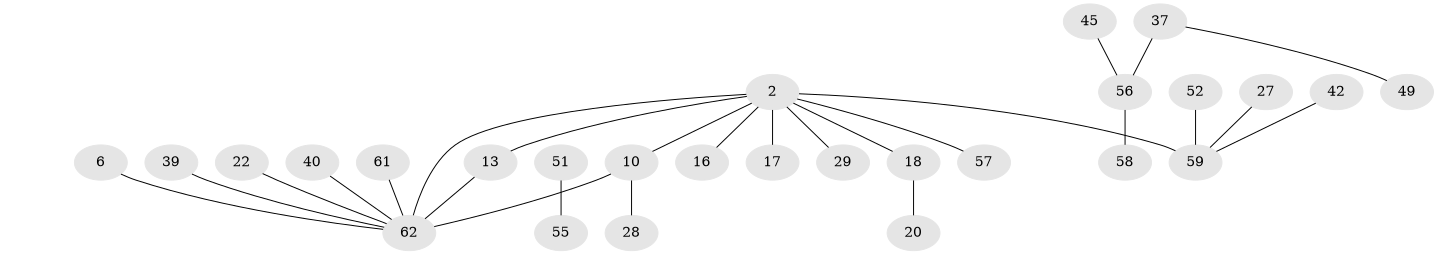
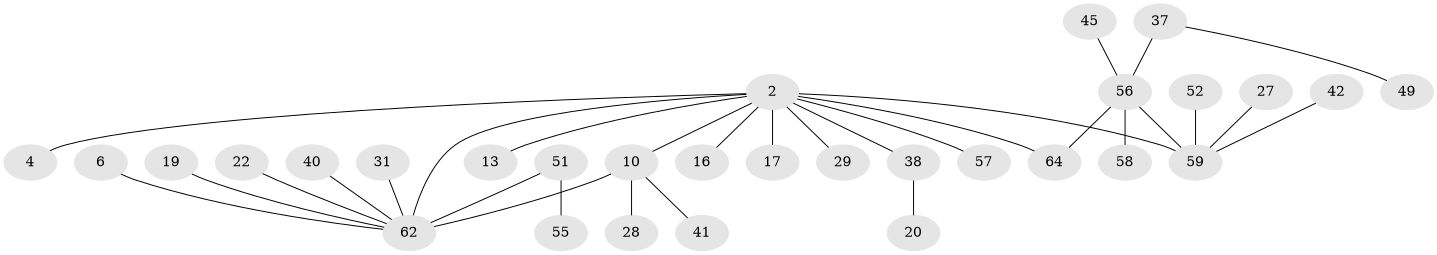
none -> (1160, 127)
none -> (30, 163)
(171, 163) -> (171, 163)
(383, 163) -> (383, 163)
(914, 163) -> (914, 163)
none -> (1055, 163)
(450, 198) -> (486, 198)
none -> (702, 233)
